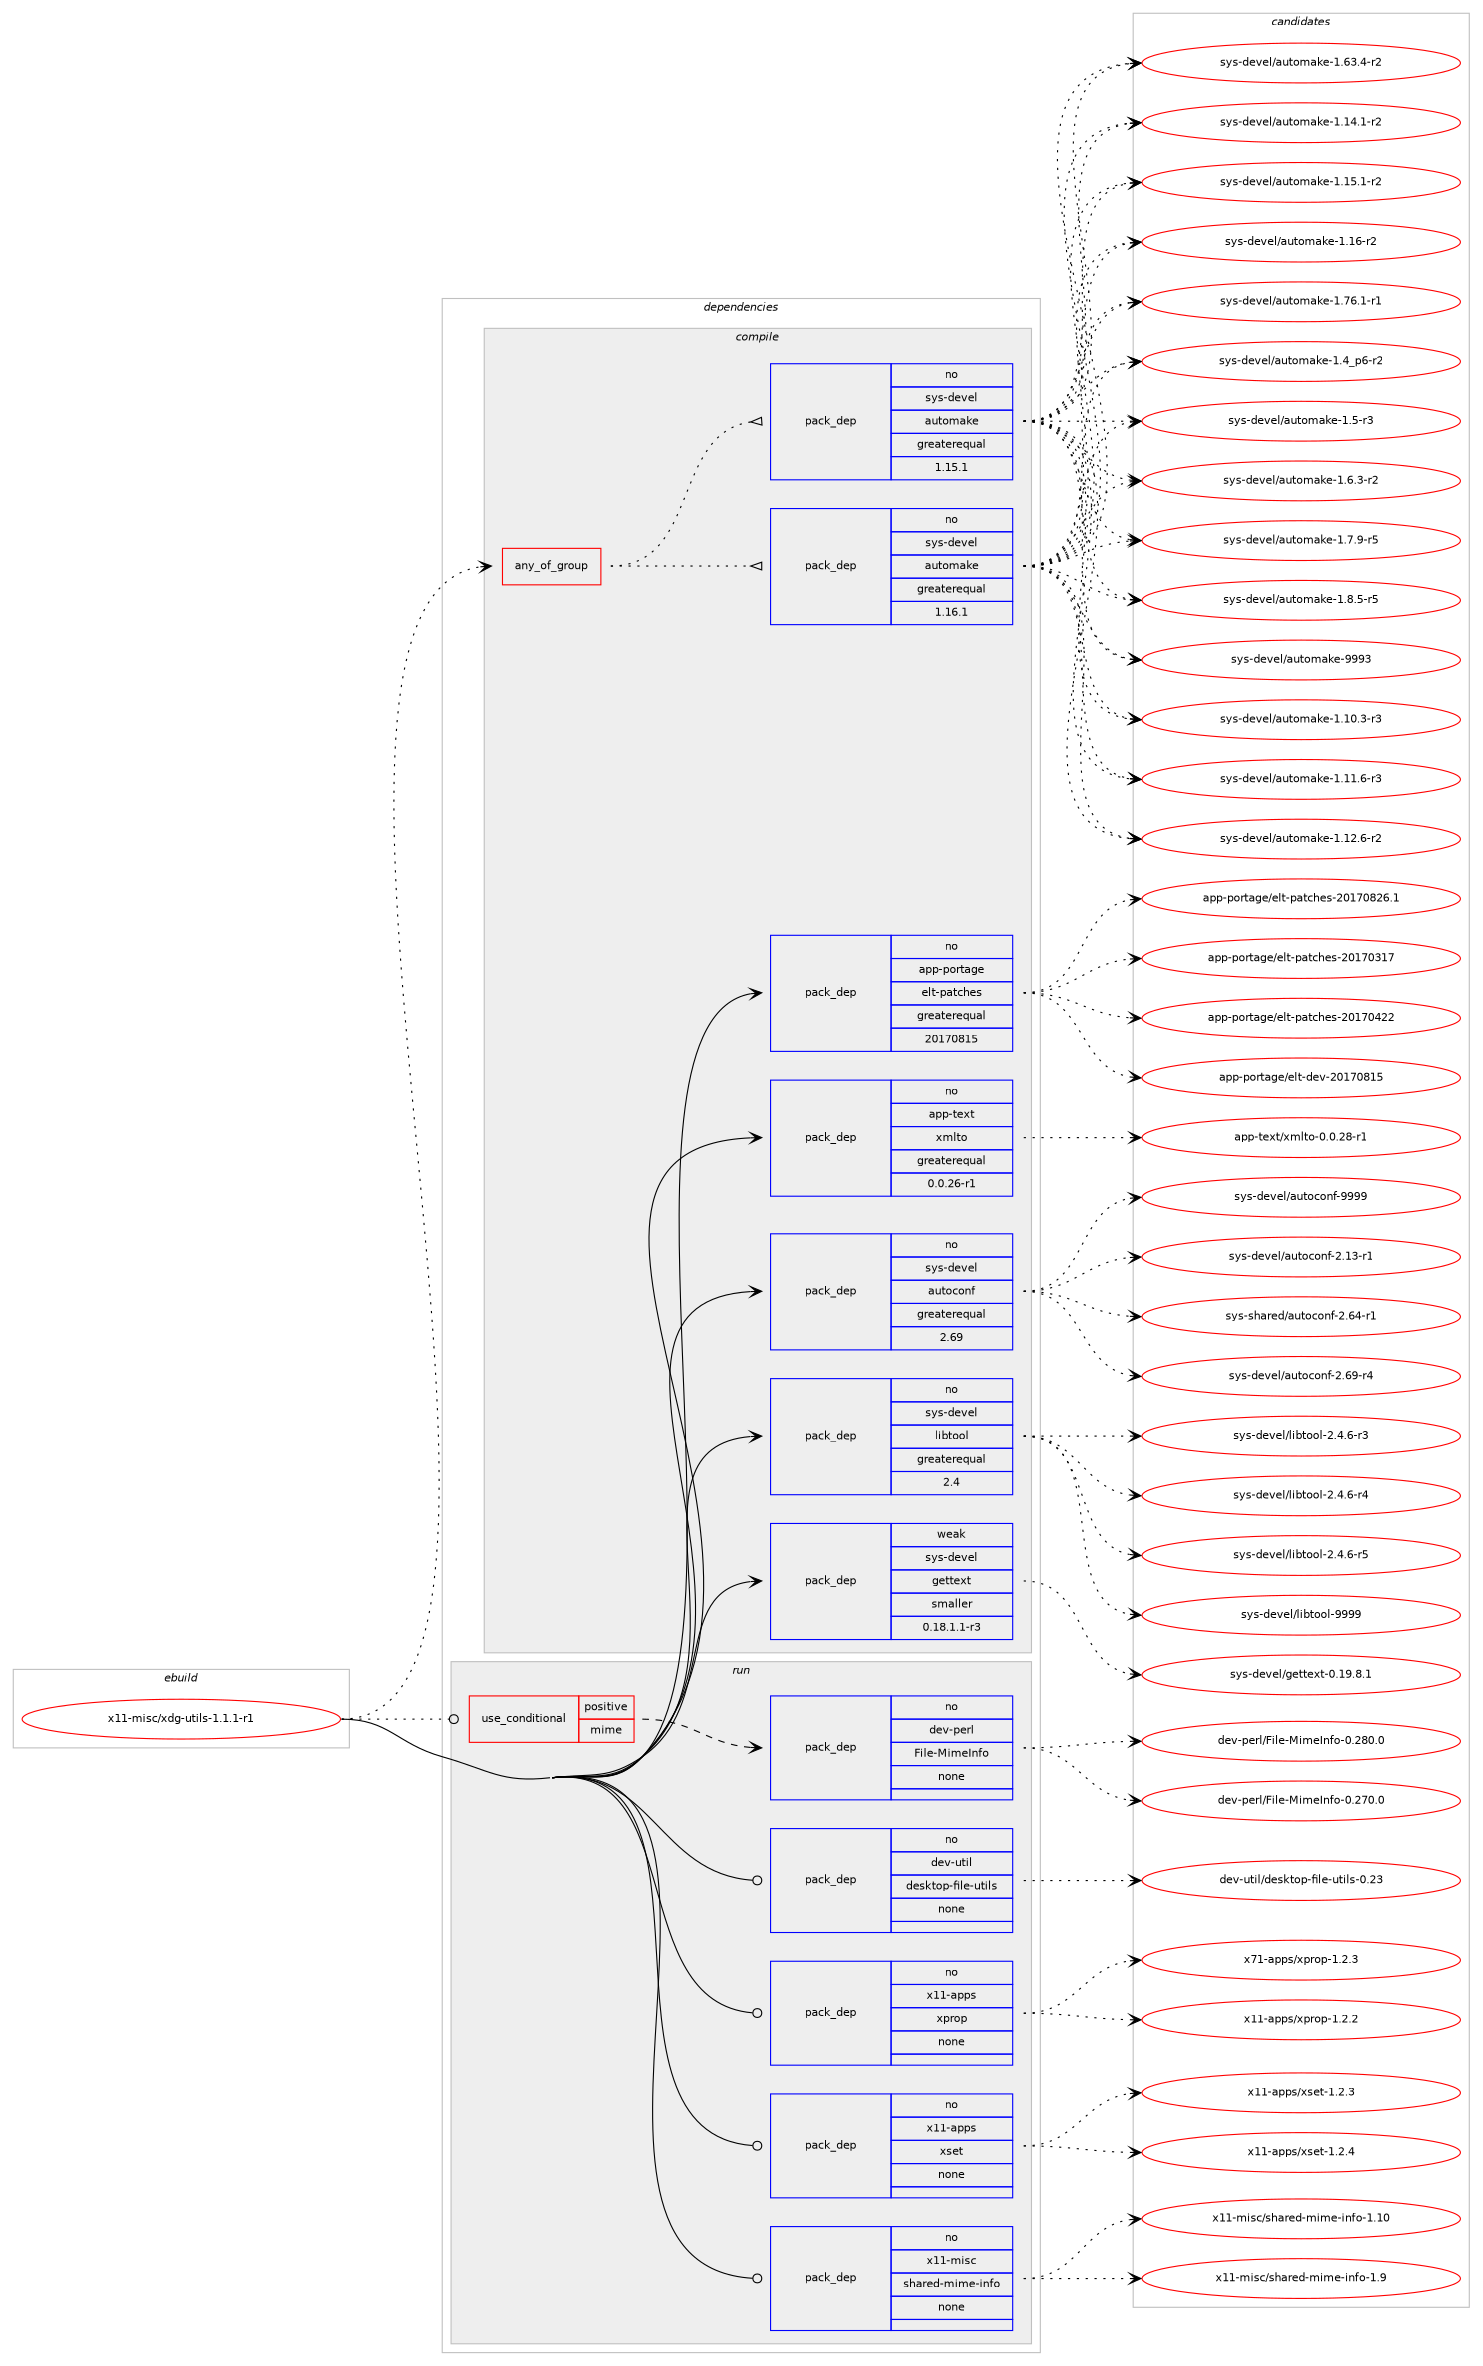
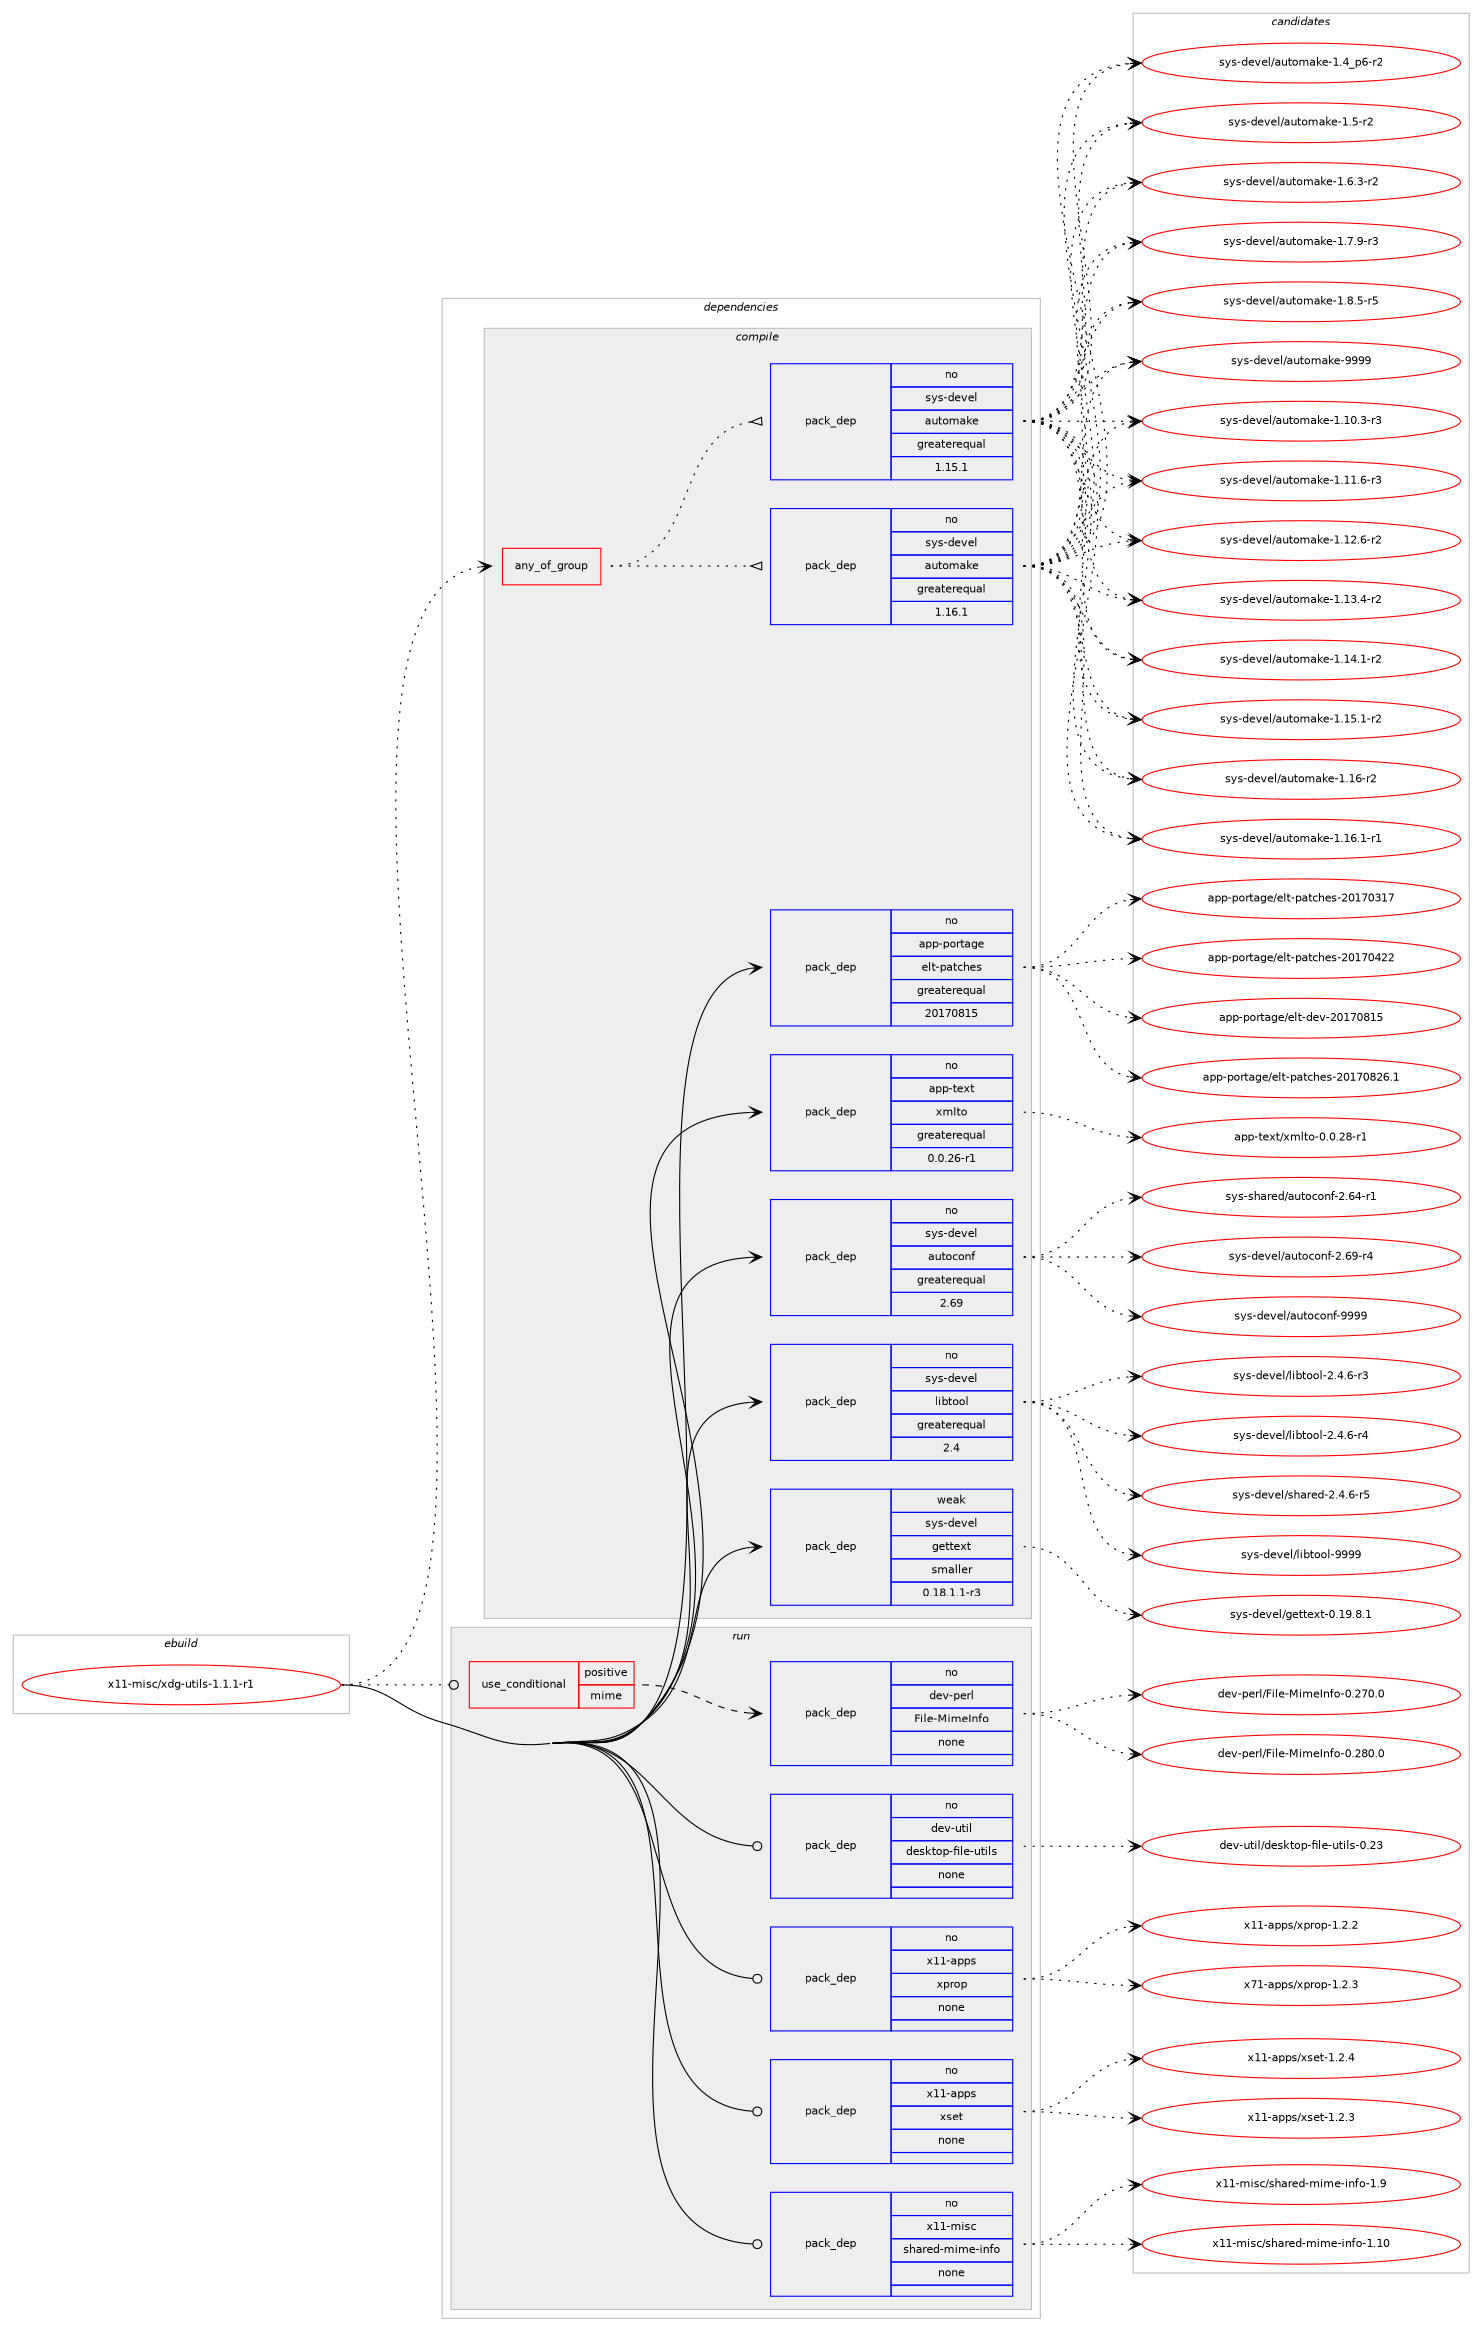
(1301, 63) -> (1301, 600)
(1301, 302) -> (1301, 839)
(1301, 421) -> (1301, 123)
(1301, 541) -> (1301, 242)
(1301, 660) -> (1301, 362)
(1301, 1257) -> none
(1301, 1556) -> (1301, 1496)
